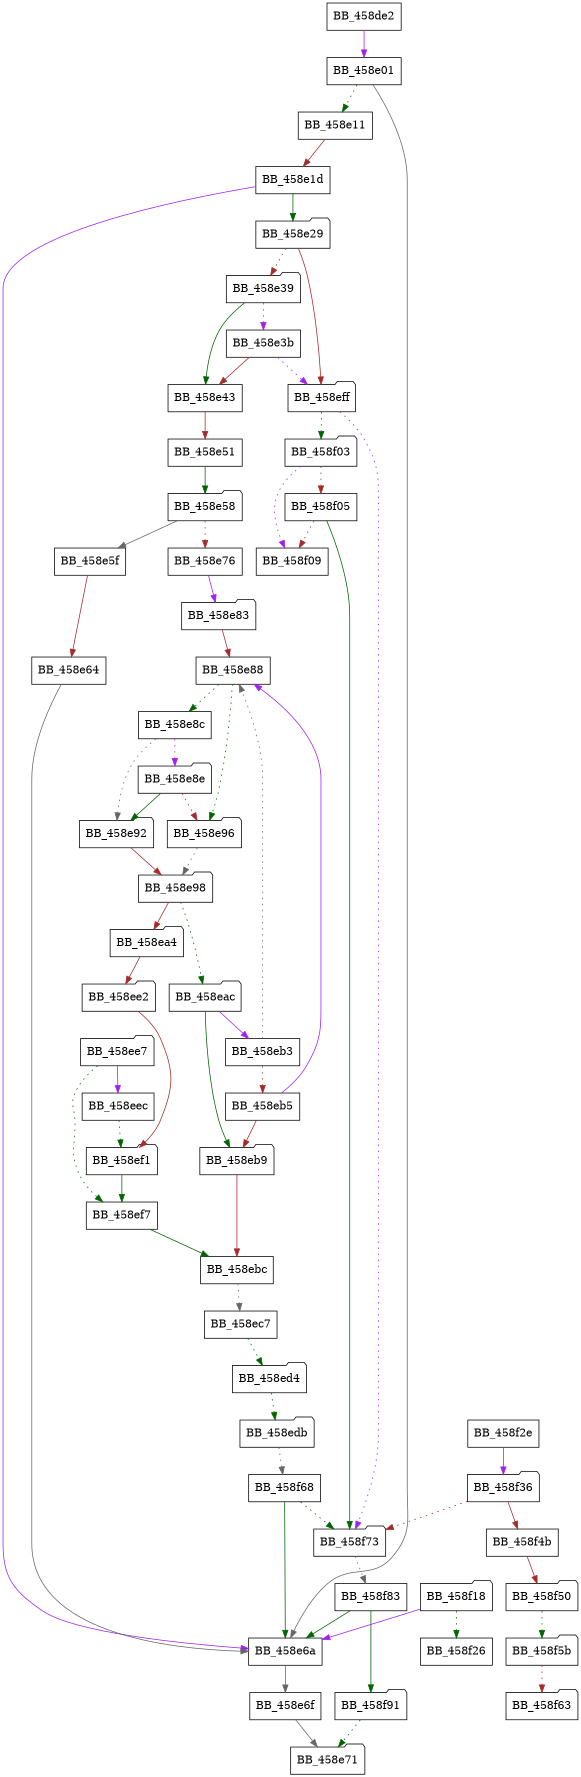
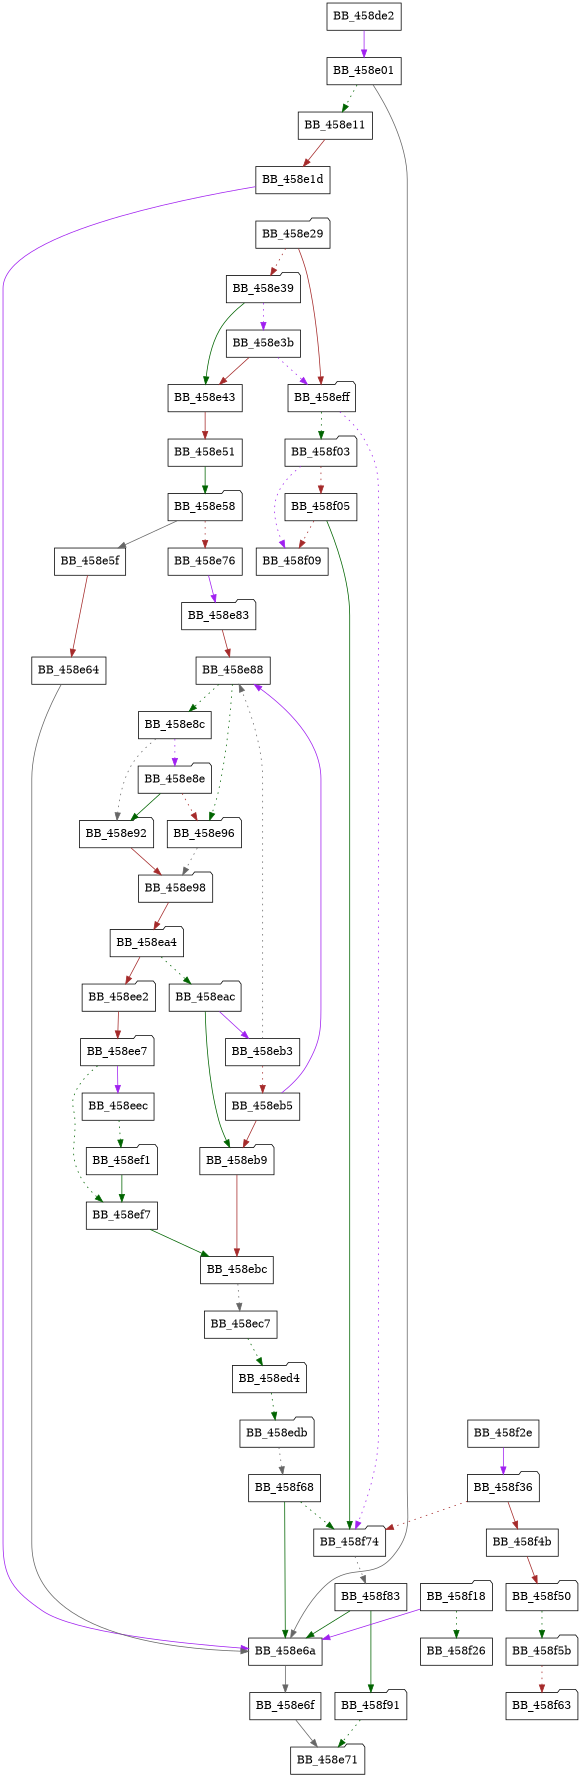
(293, 204) -> none
(193, 939) -> (173, 968)
(171, 1075) -> (118, 1021)
(350, 1543) -> (350, 1543)
